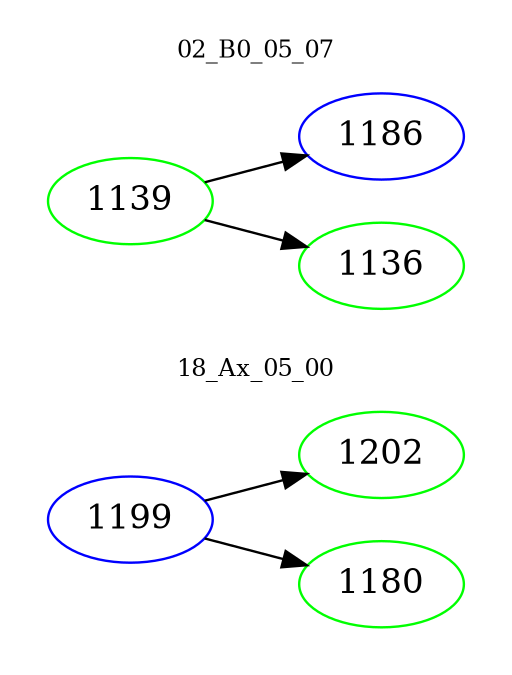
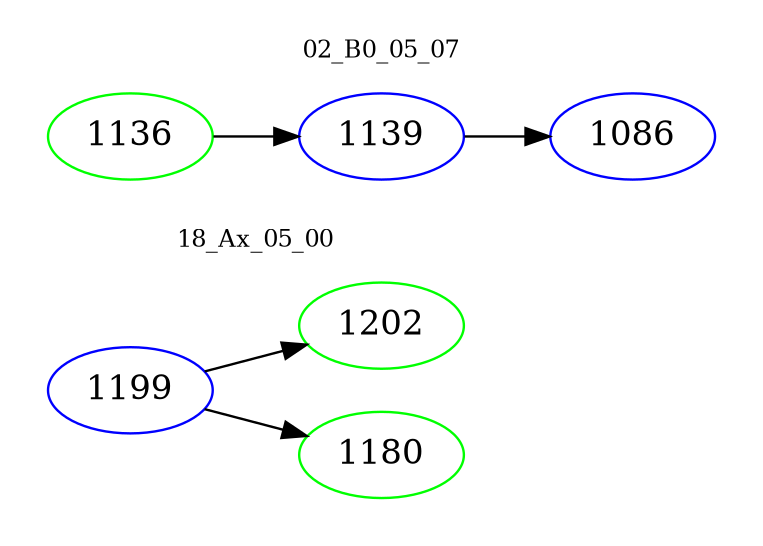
(382, 136) -> (633, 136)
(130, 201) -> (382, 136)
(244, 230) -> (244, 136)
